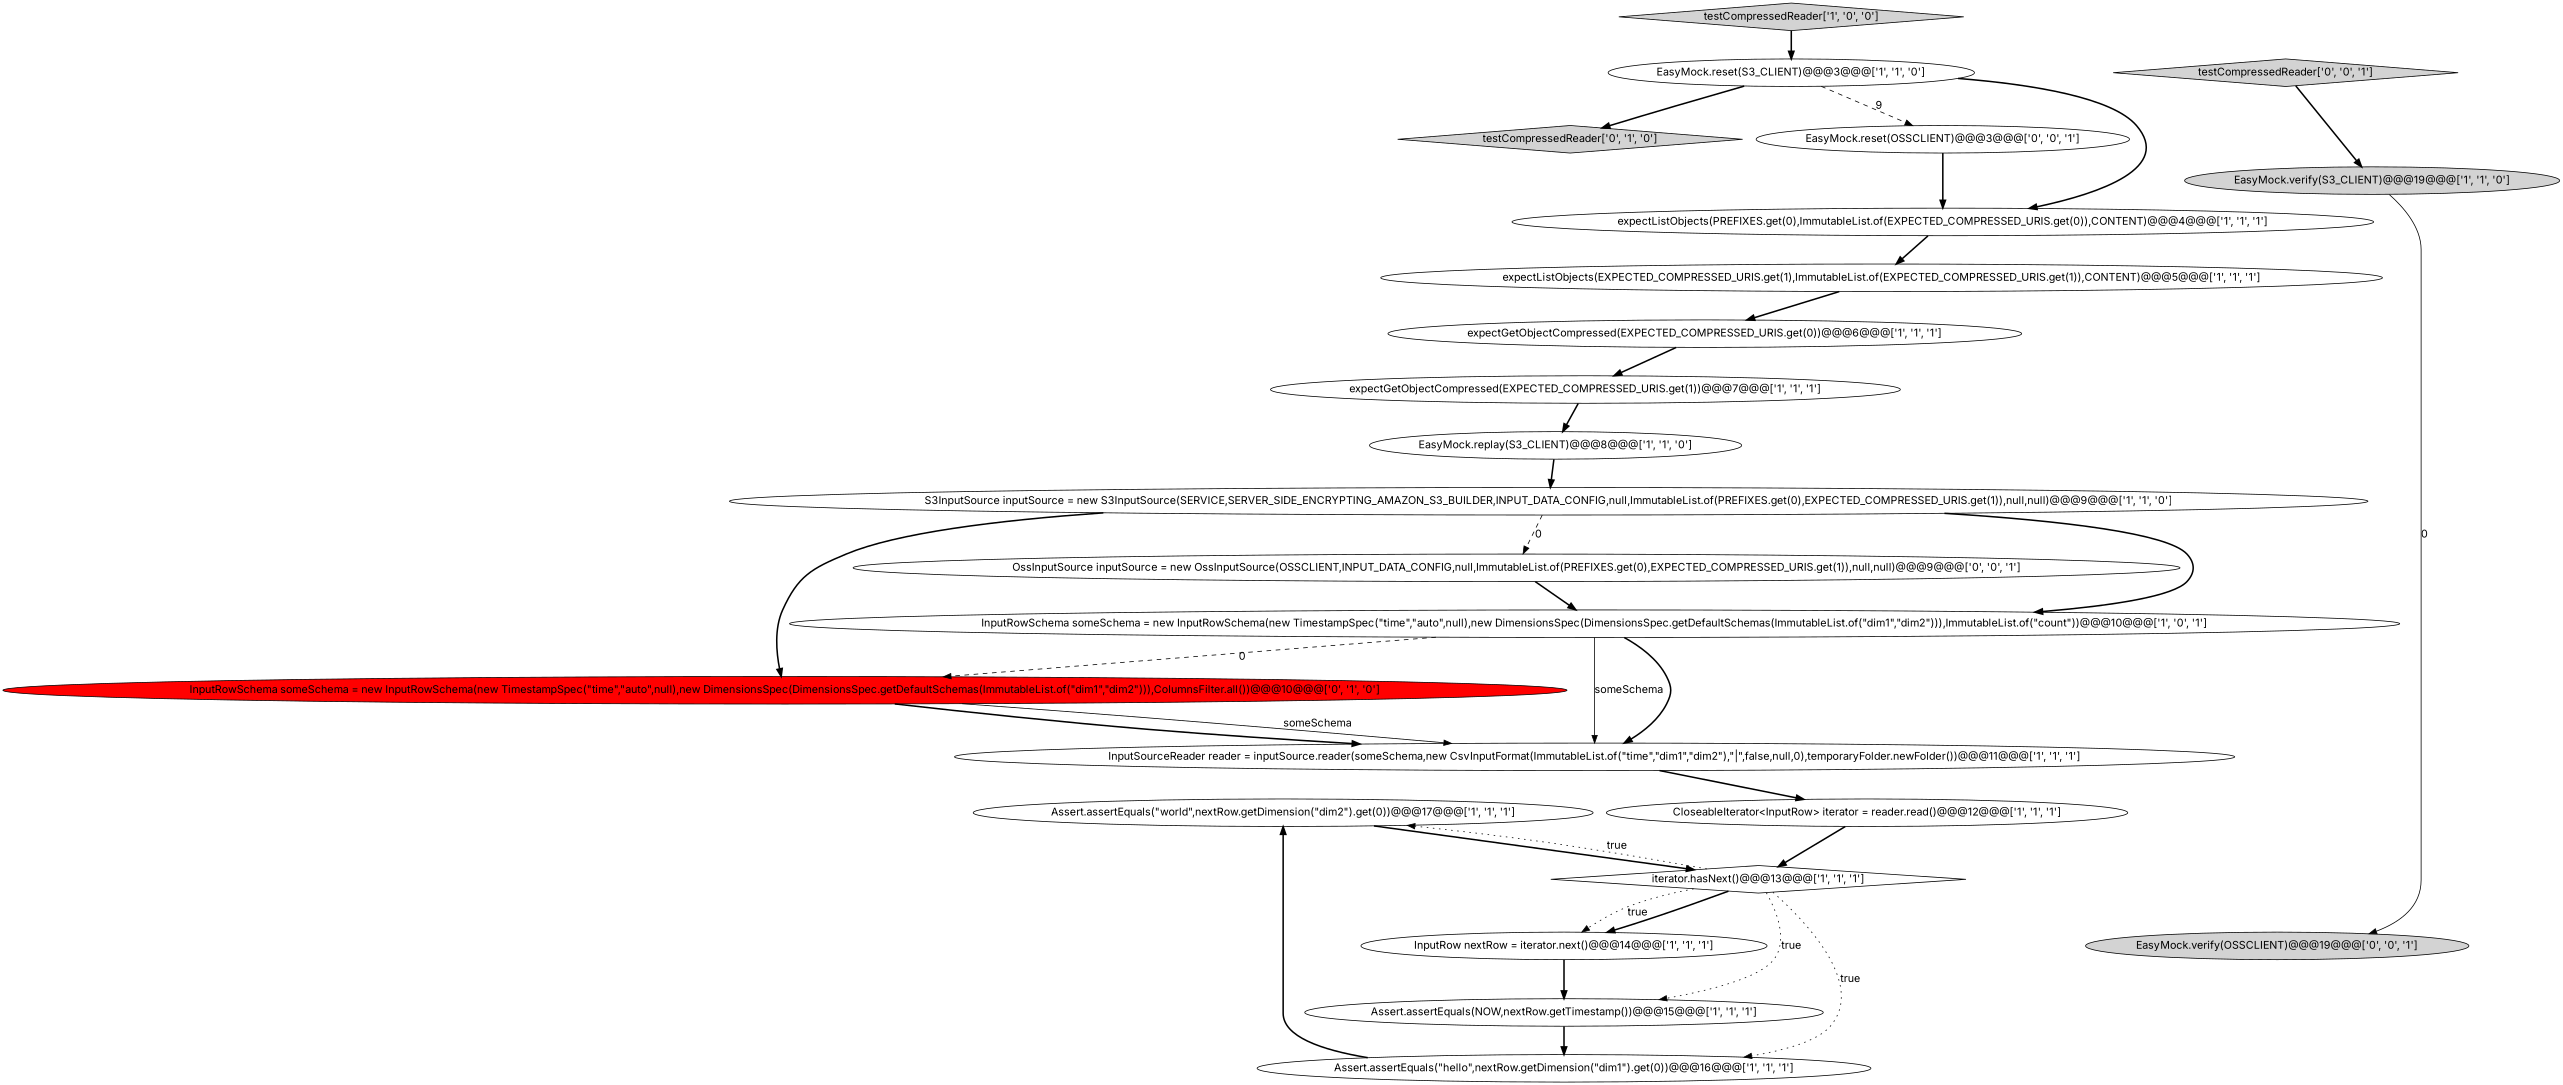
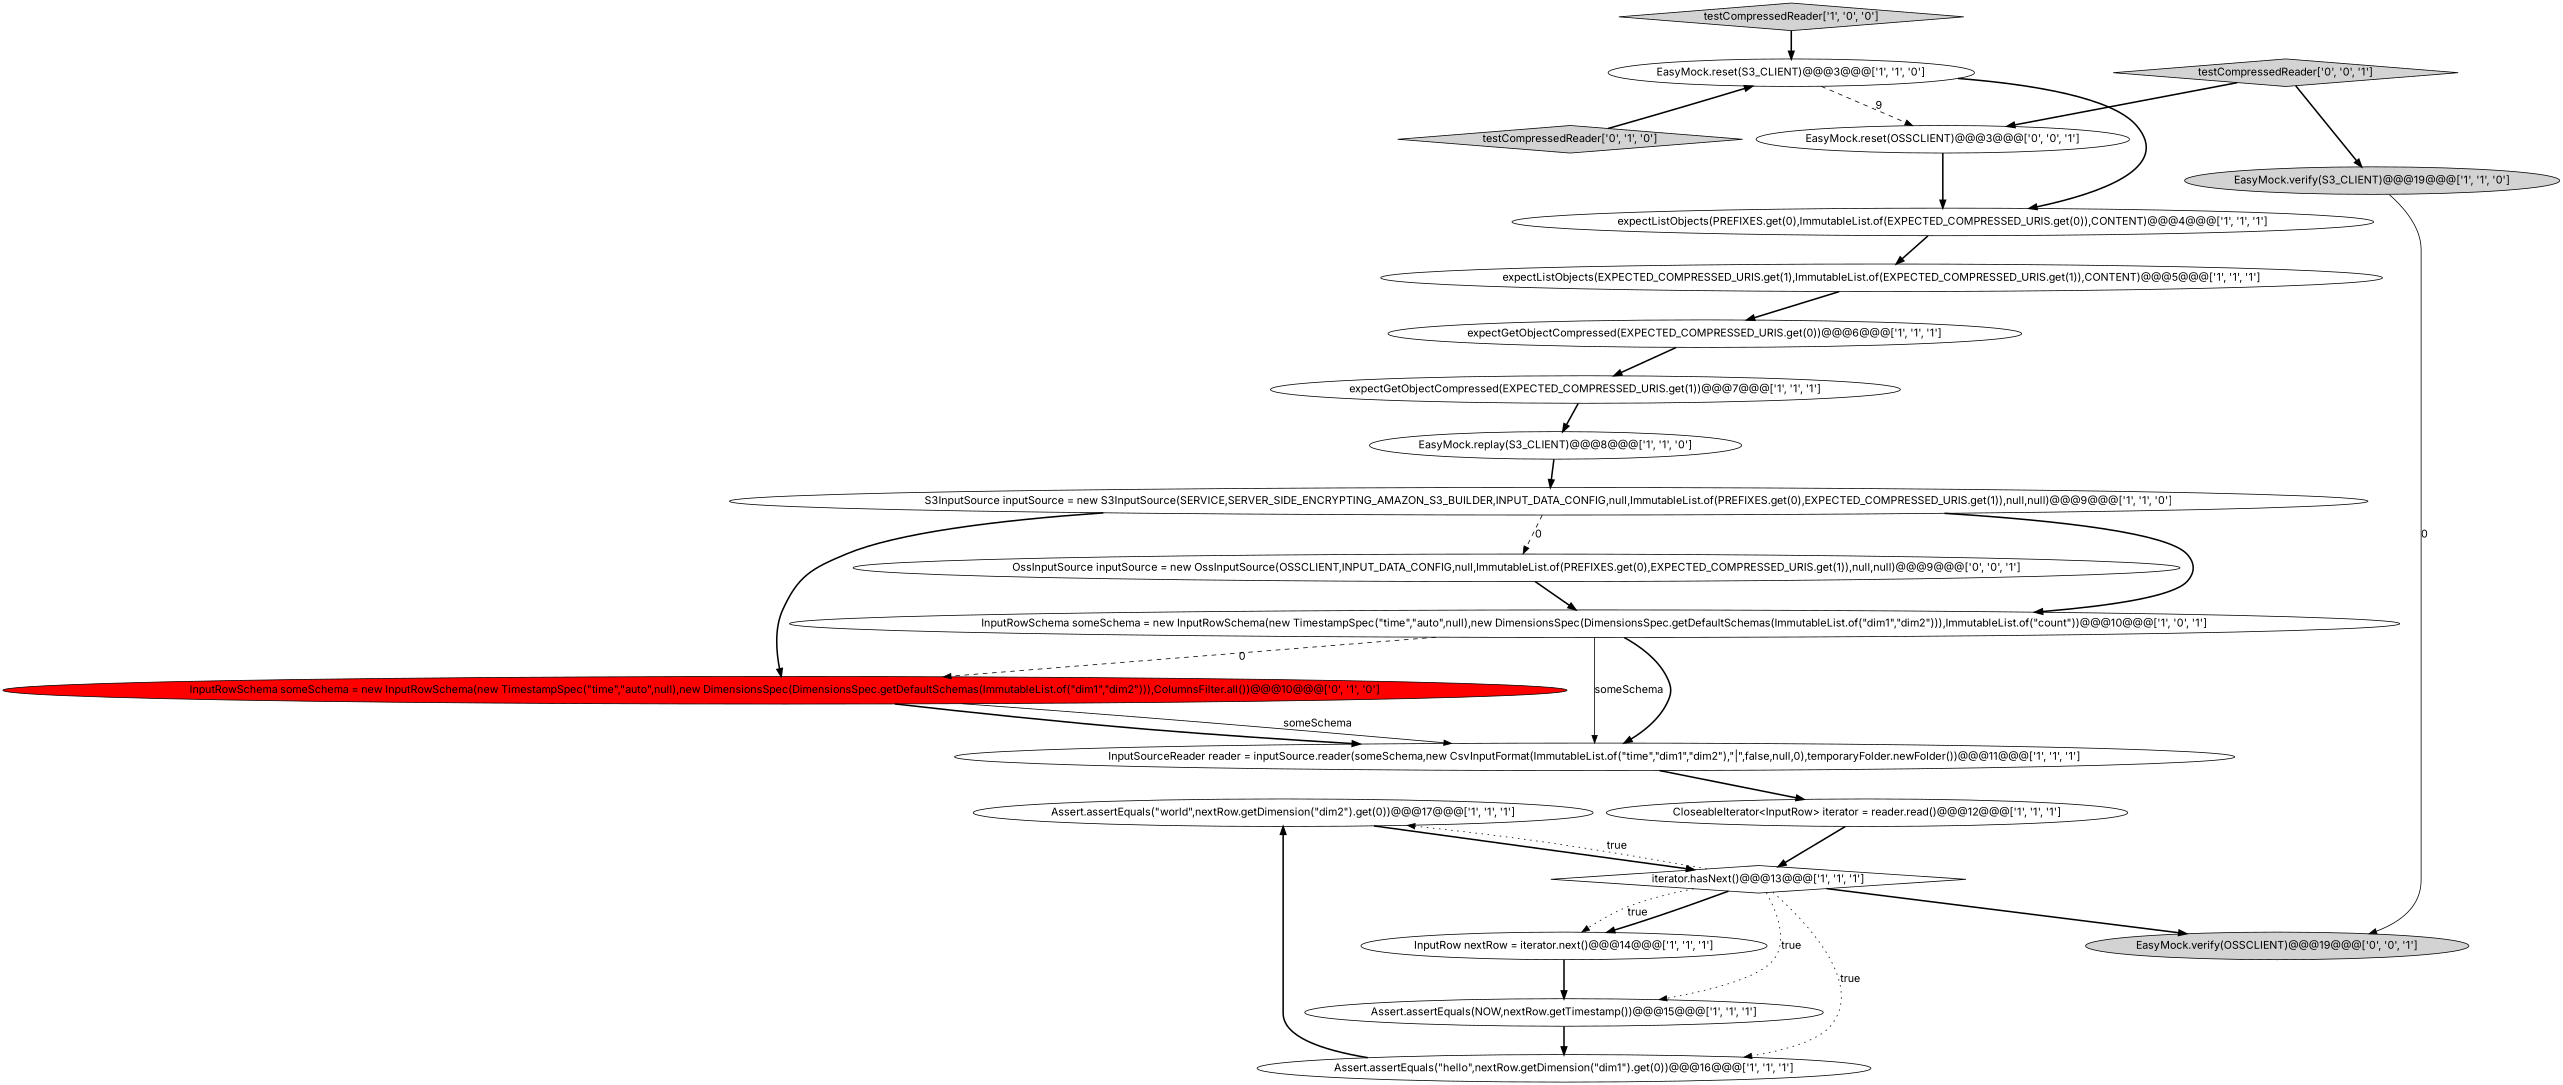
none -> (2126, 104)
(1677, 106) -> (1677, 109)
none -> (2003, 911)
